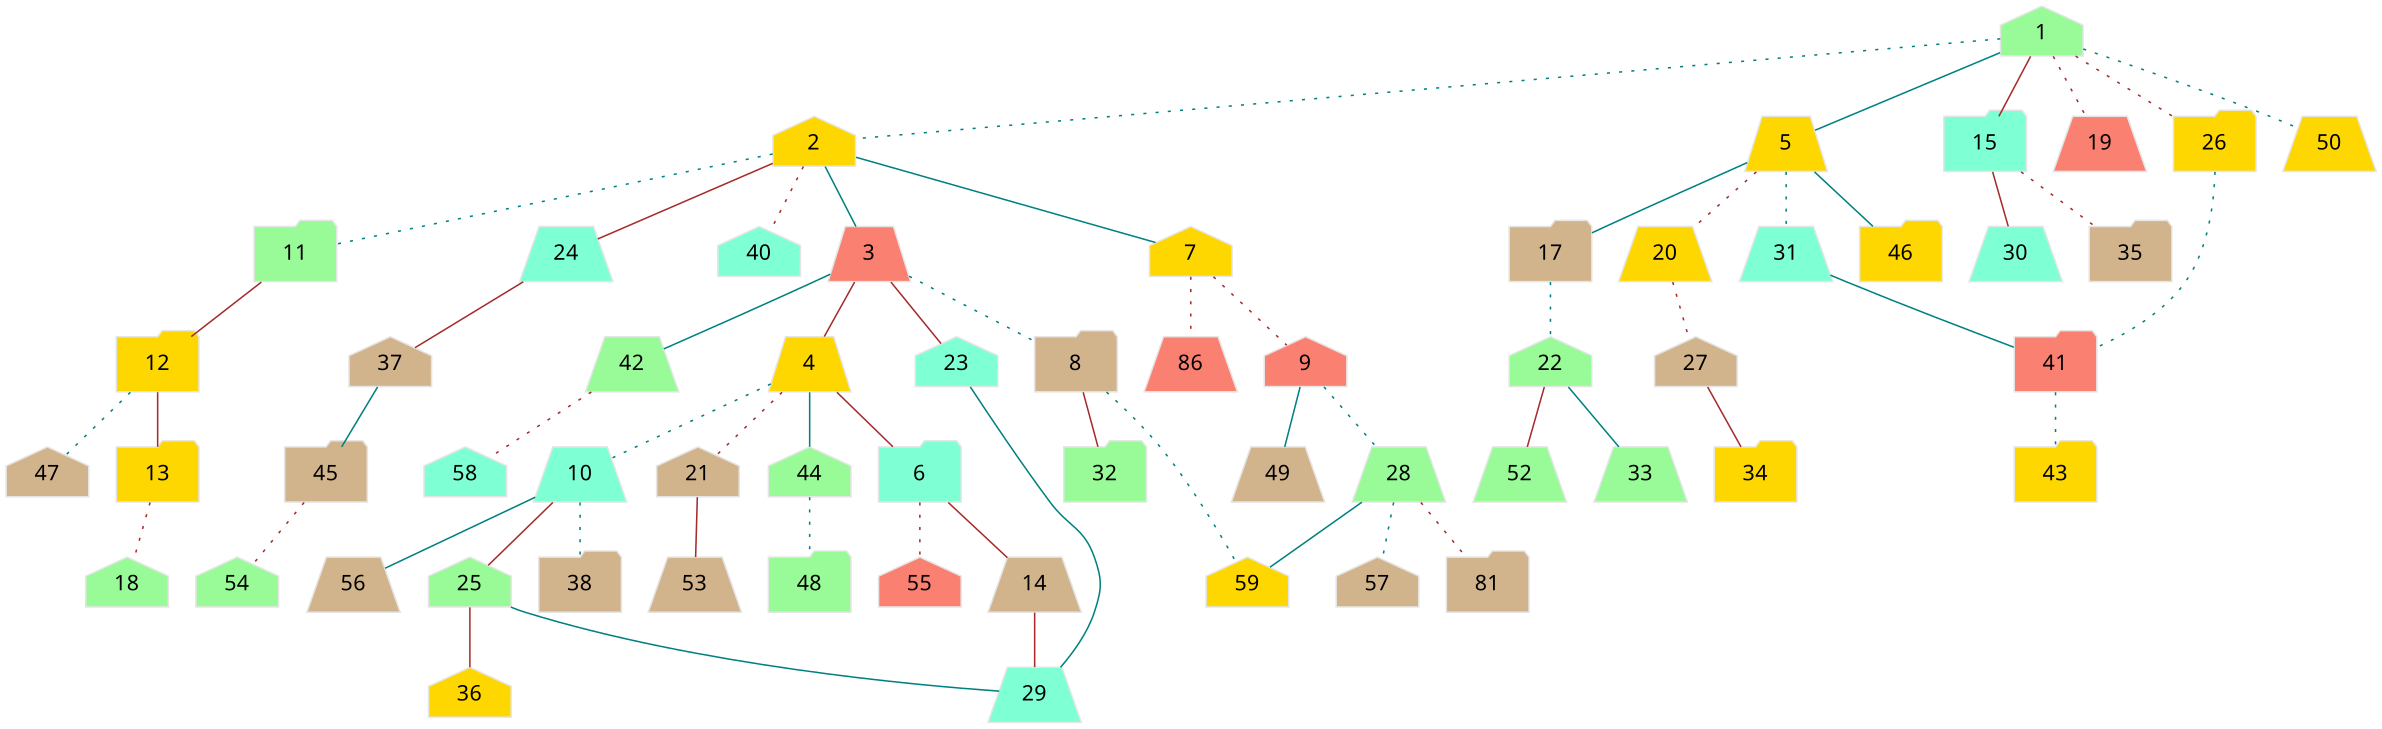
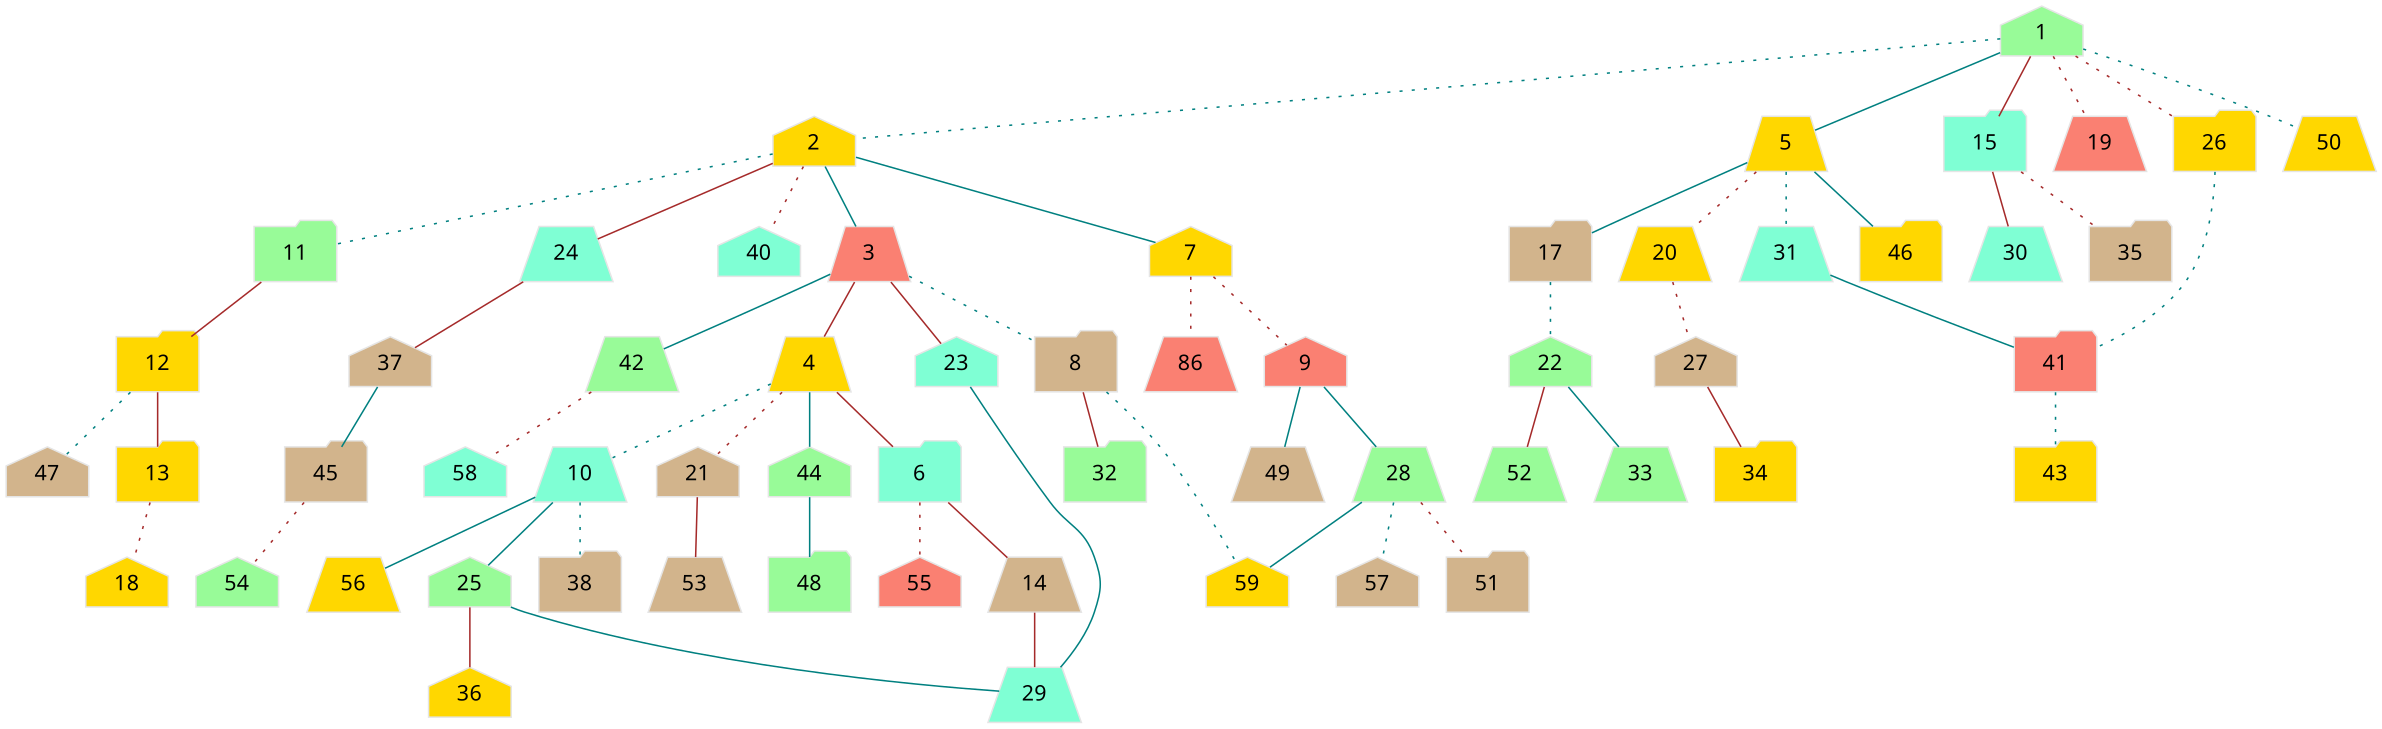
(1350, 417) -> (1350, 417)
(810, 527) -> (810, 527)
(521, 534) -> (521, 534)
(127, 585) -> (127, 585)
(354, 585) -> (354, 585)
(1488, 585) -> (1488, 585)
